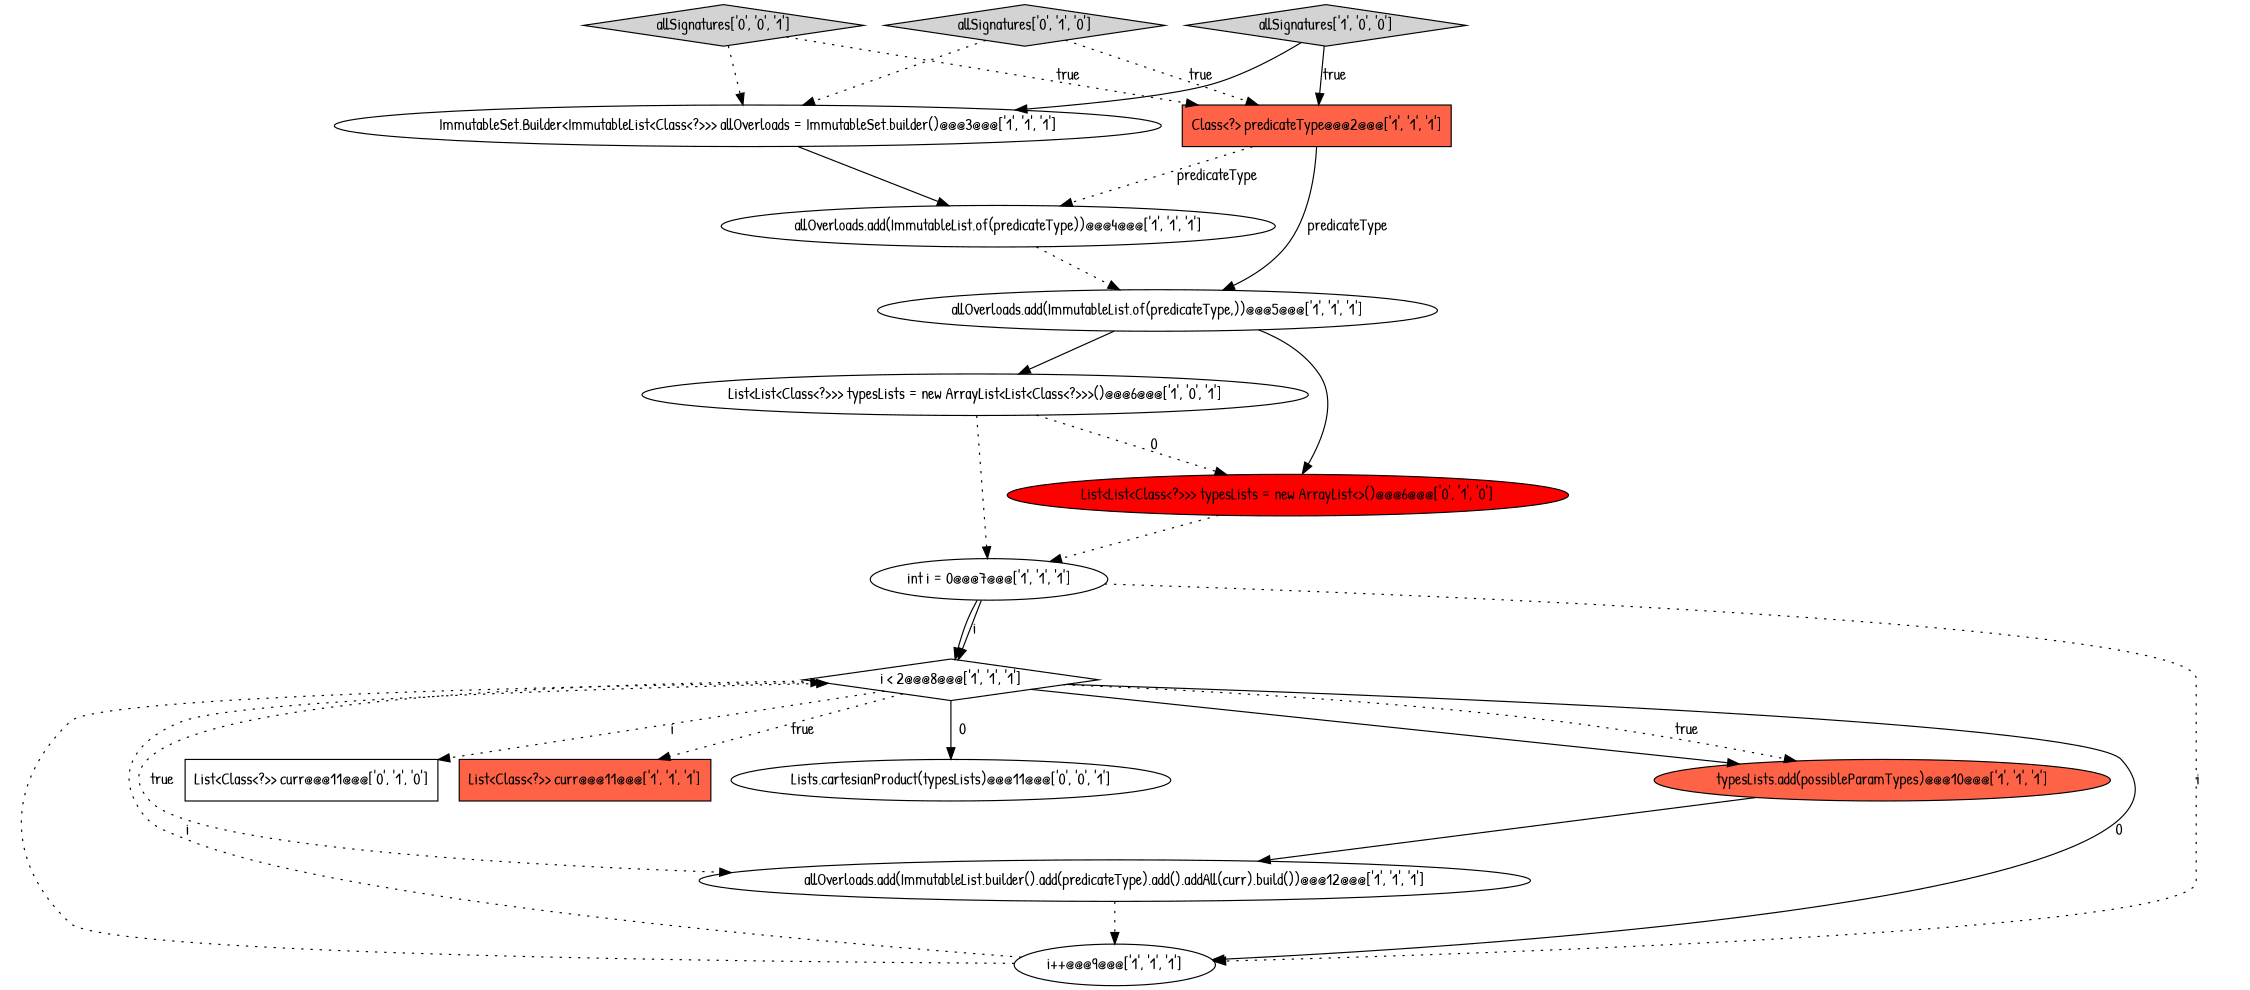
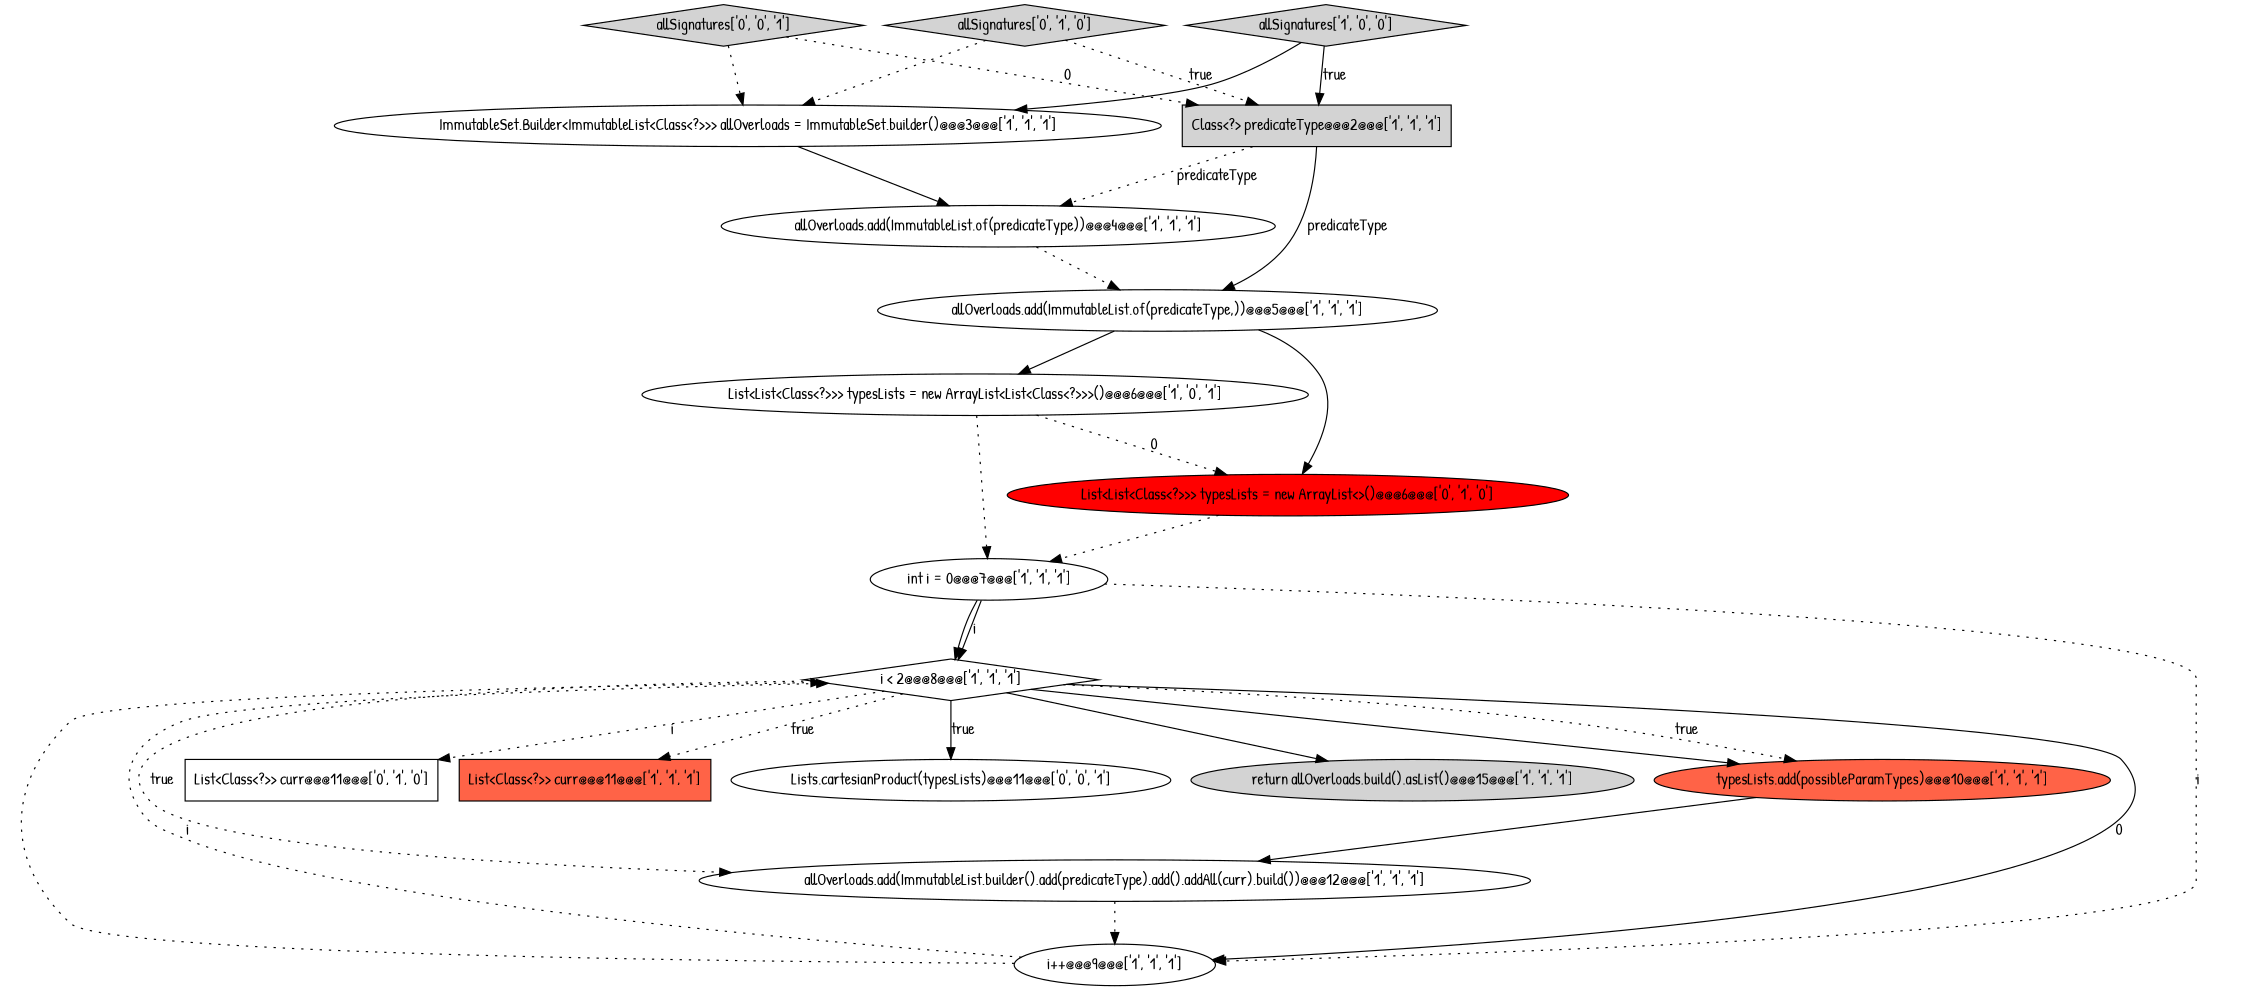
(1068, 76) -> (1068, 76)
(1317, 126) -> (1317, 126)
(963, 730) -> (963, 730)
none -> (1413, 780)
